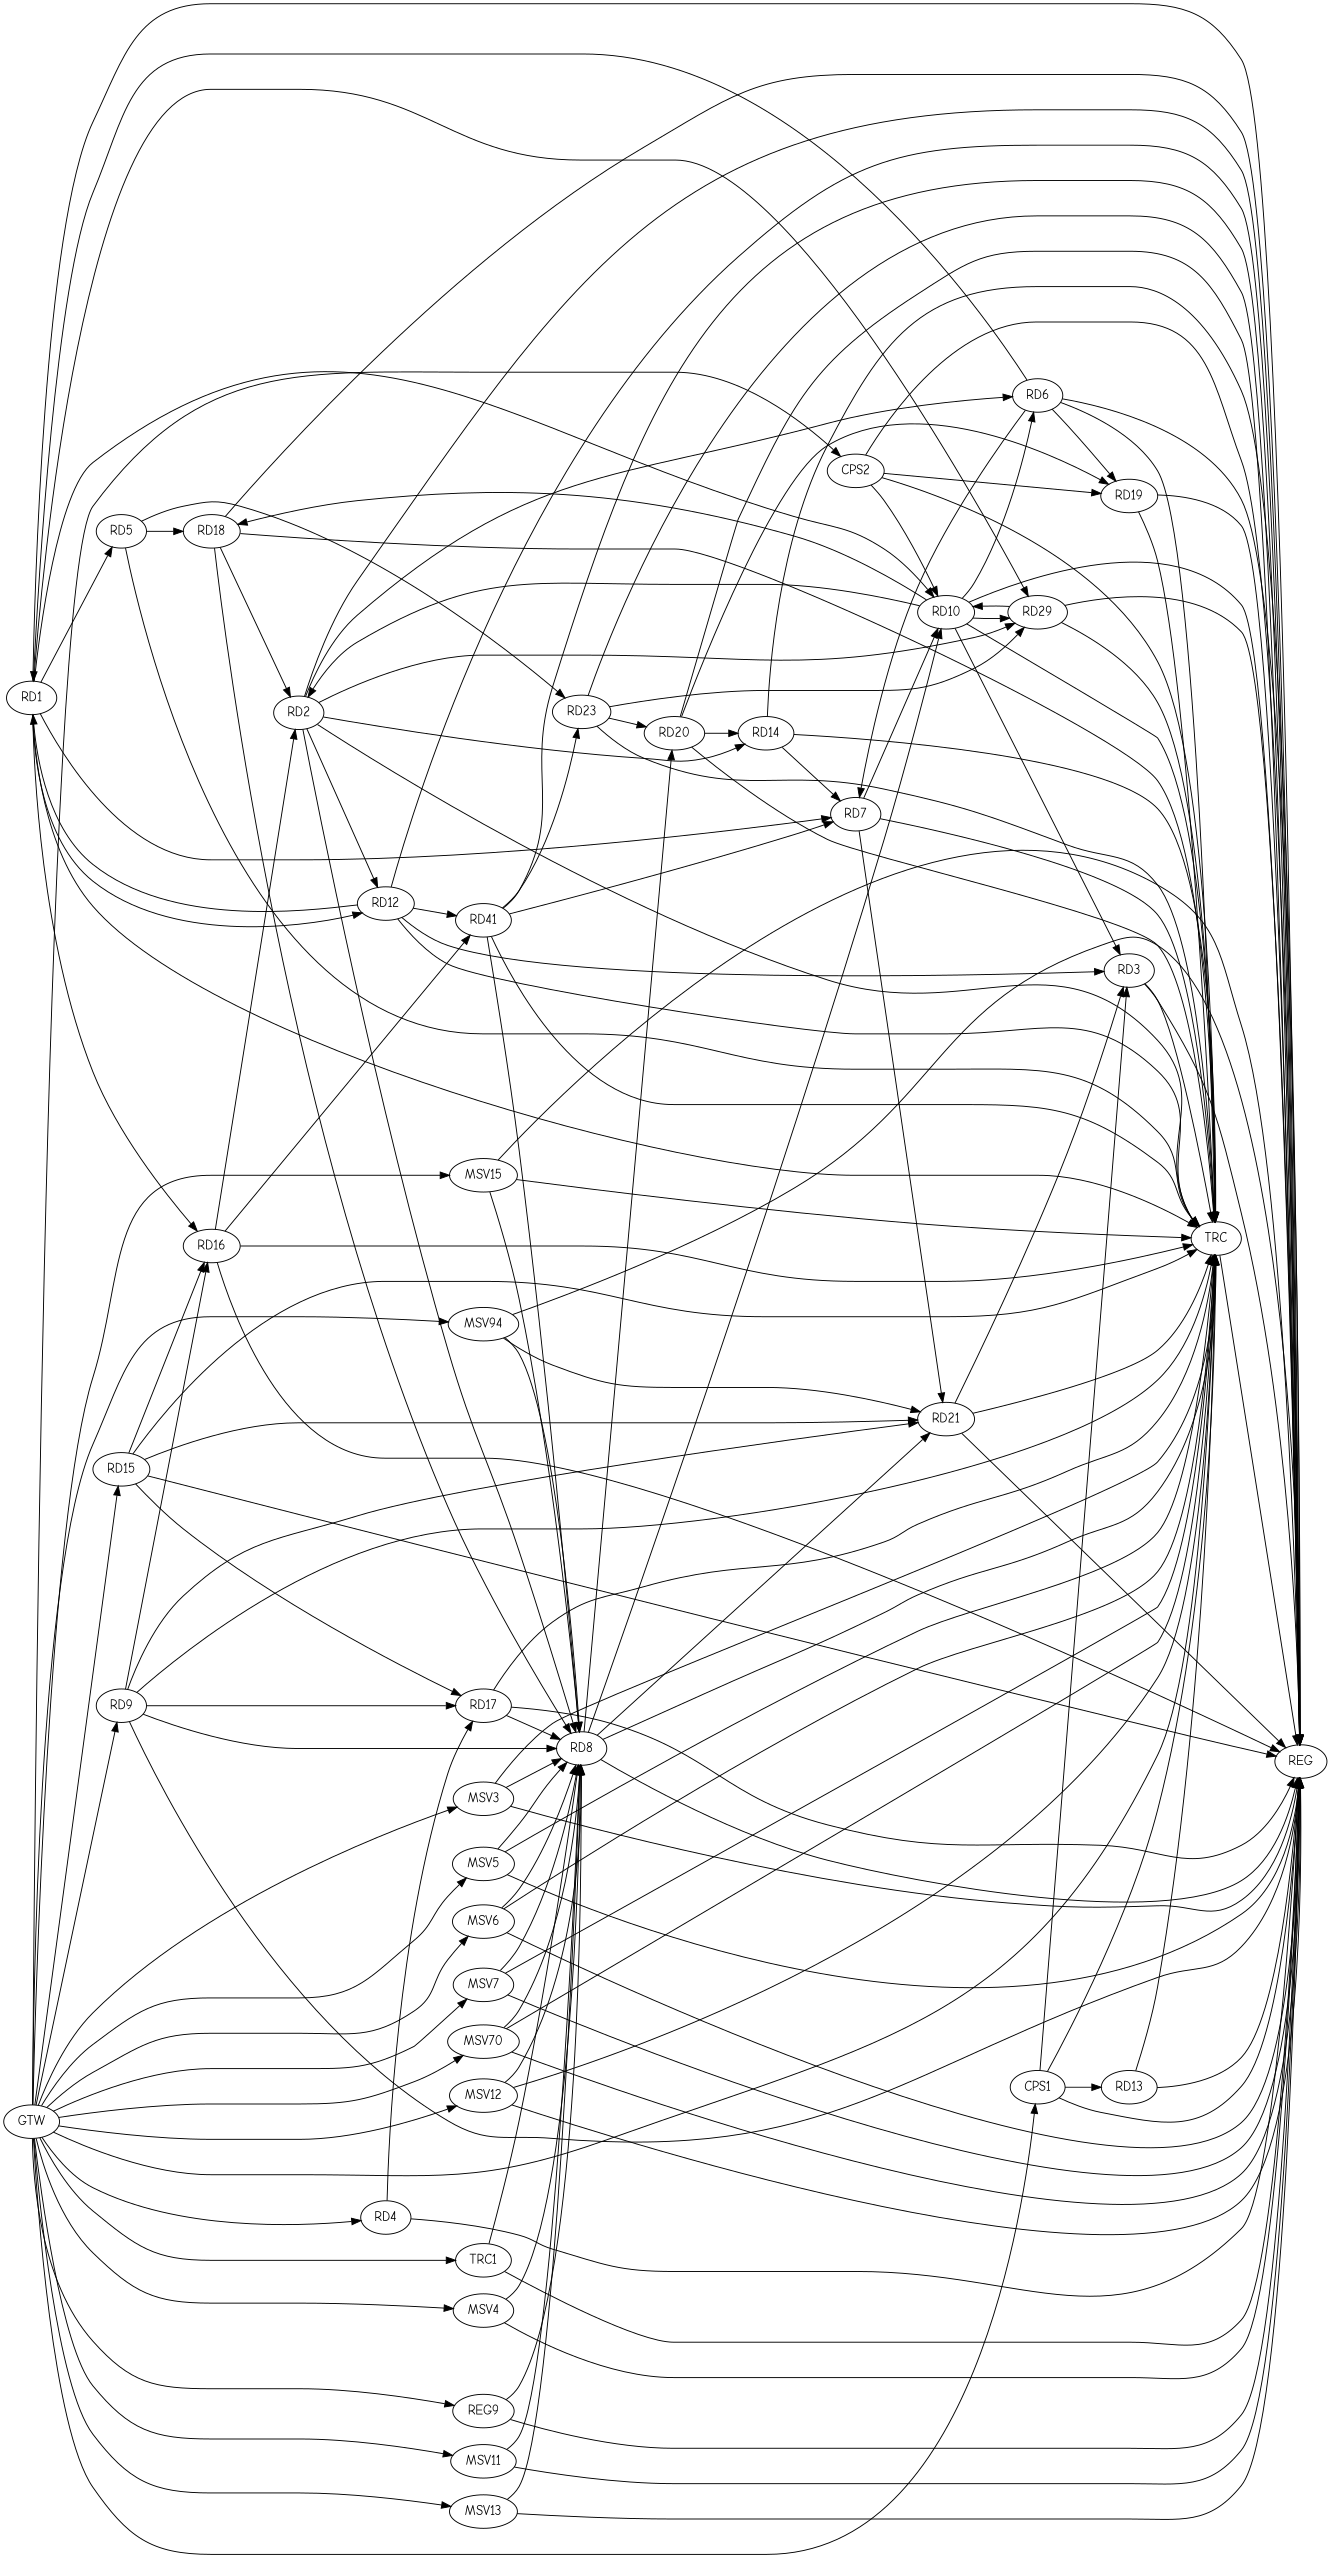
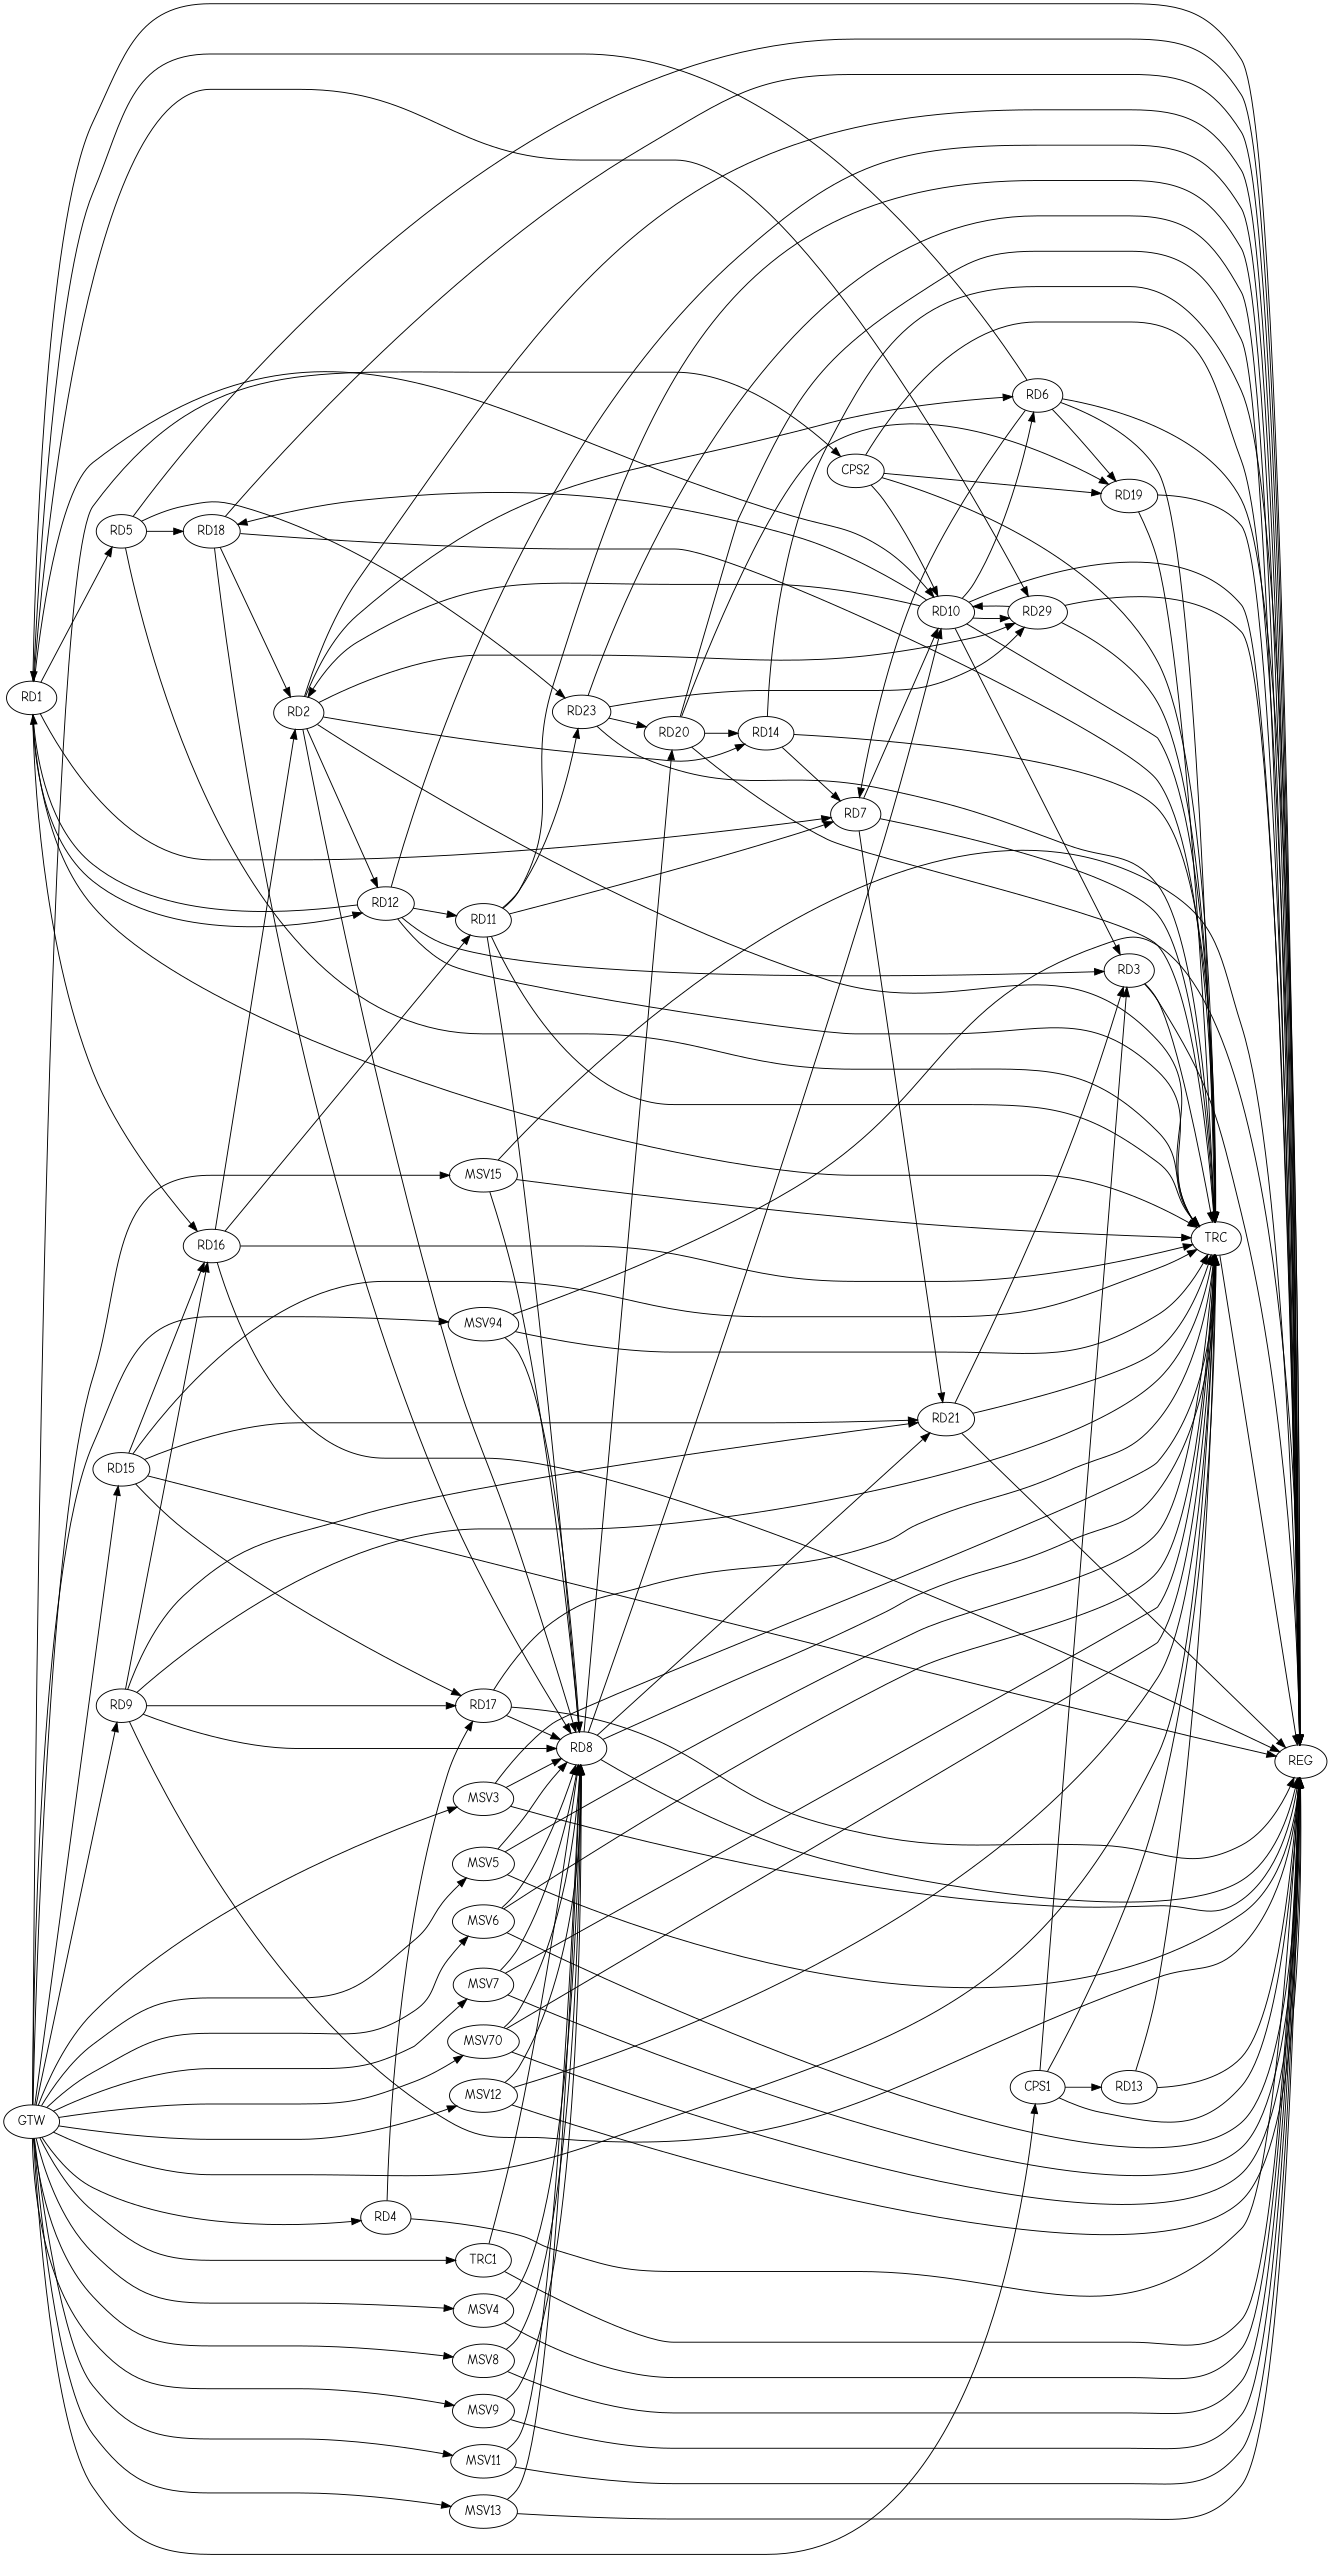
none -> (1246, 118)
(483, 920) -> (483, 920)
(693, 1387) -> (874, 1352)
none -> (483, 2361)
(483, 2411) -> (483, 2411)
